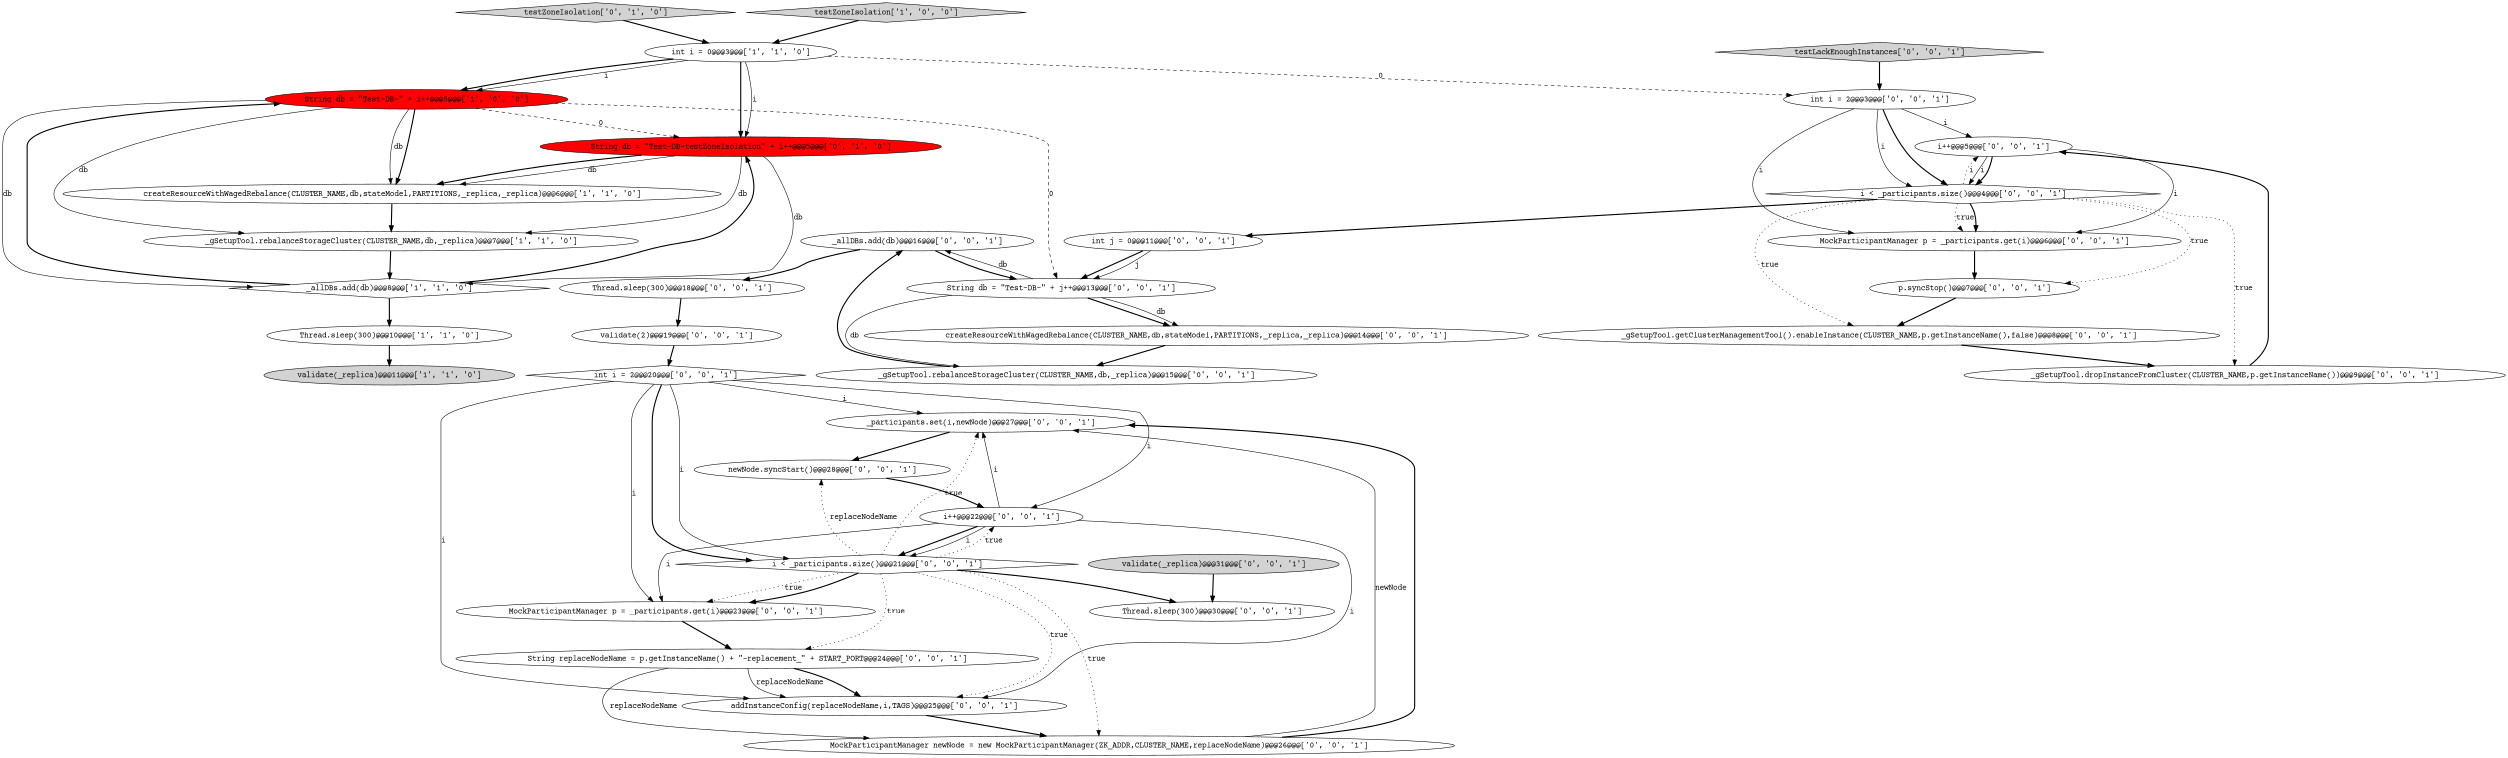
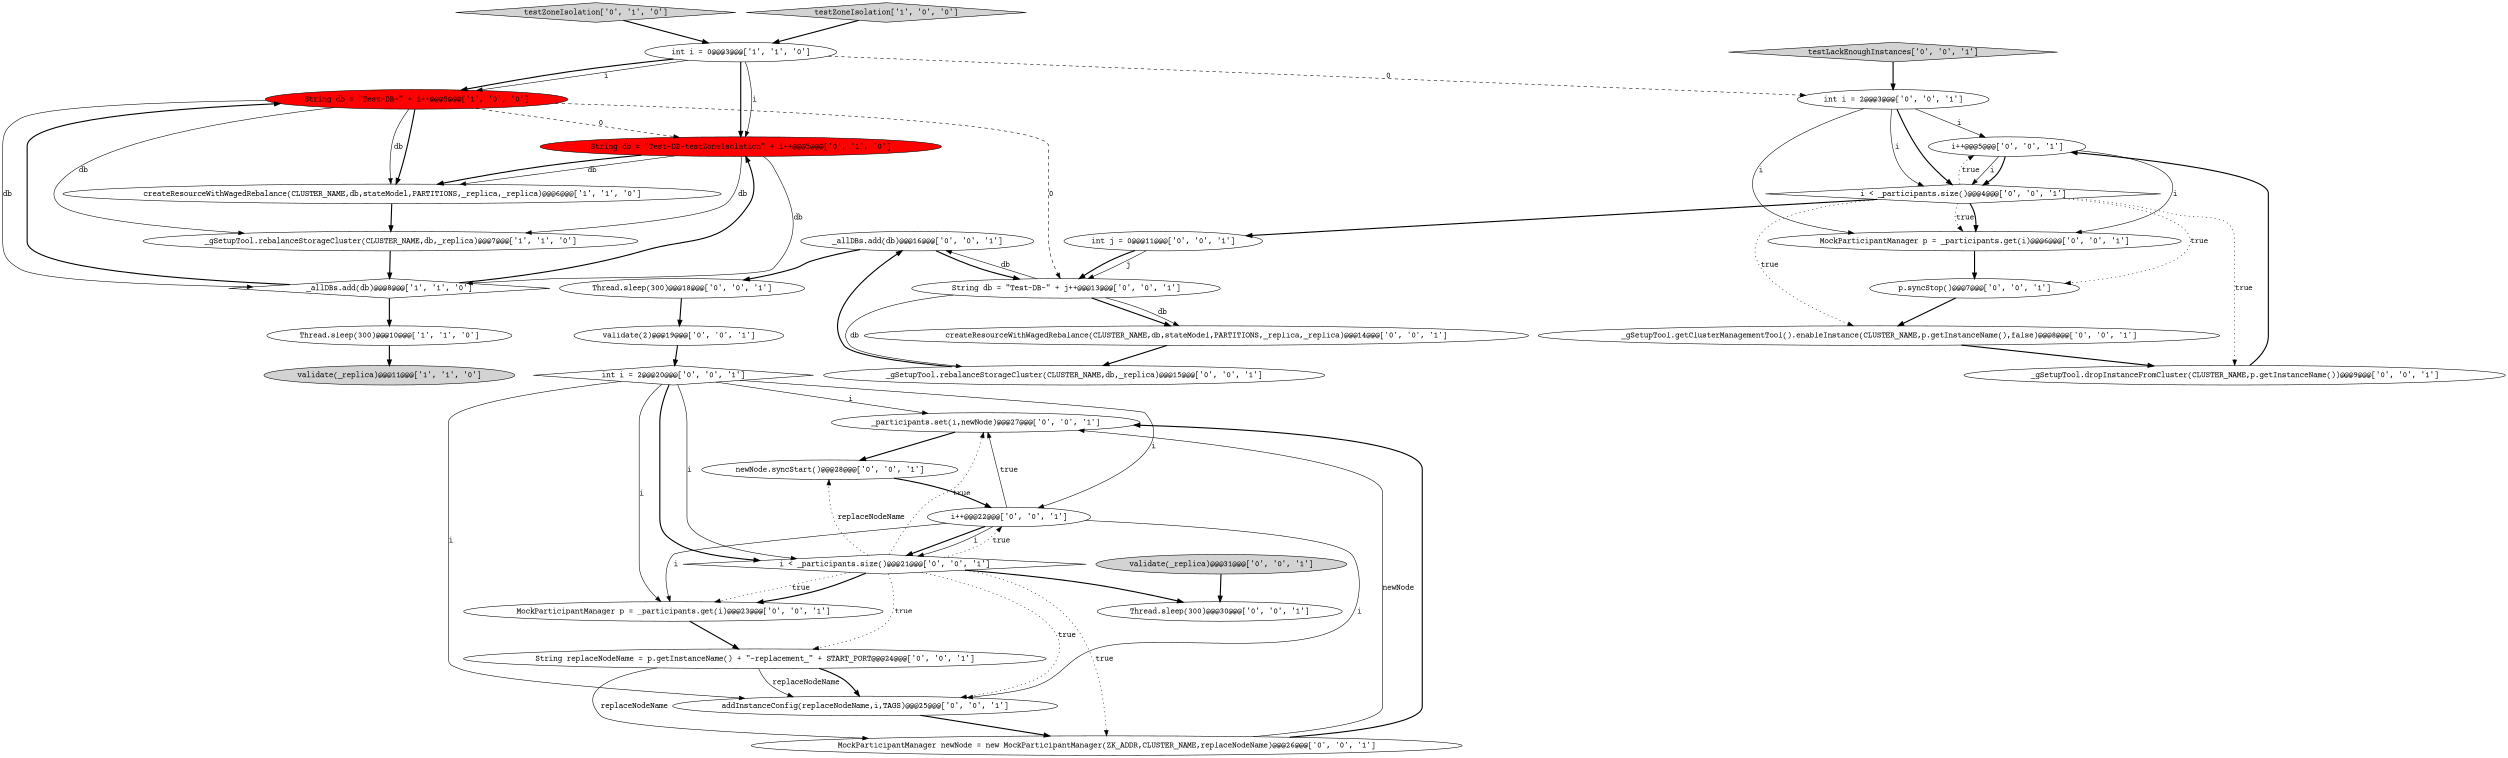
(1972, 170) -> (1971, 170)
(996, 470) -> (1009, 470)
